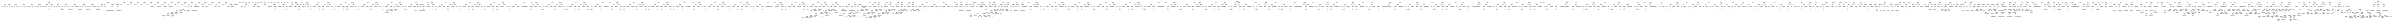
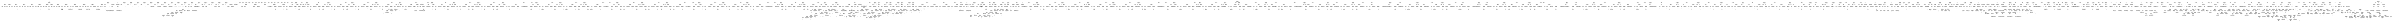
(1023, 11) -> none
